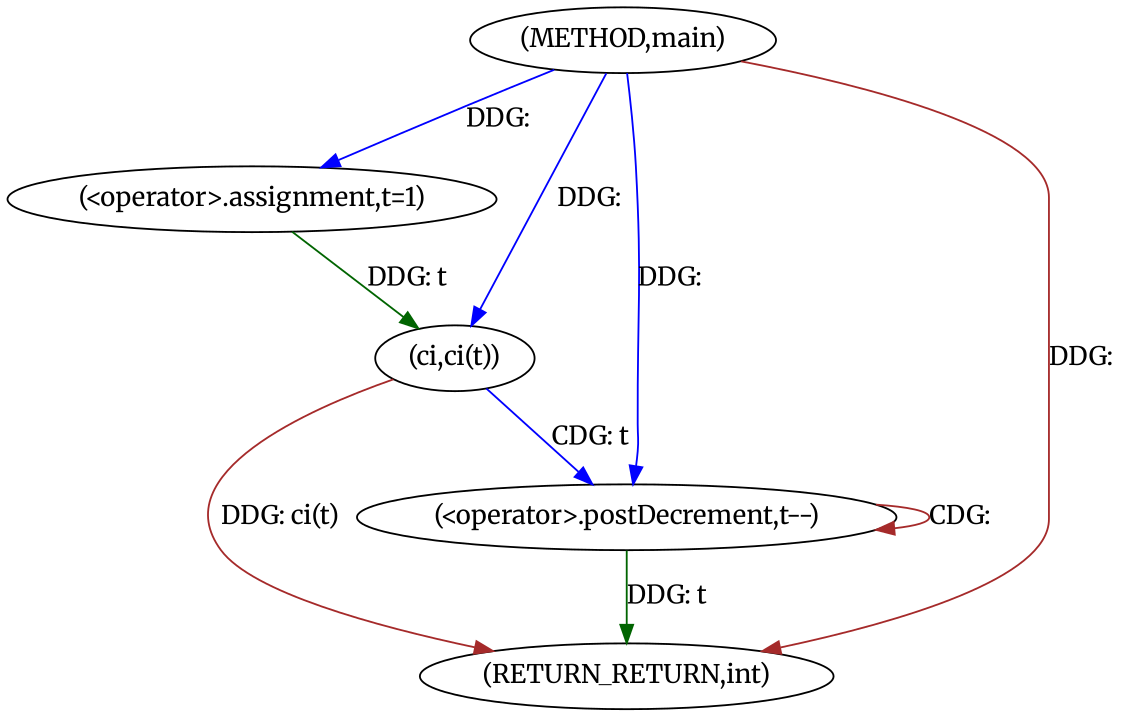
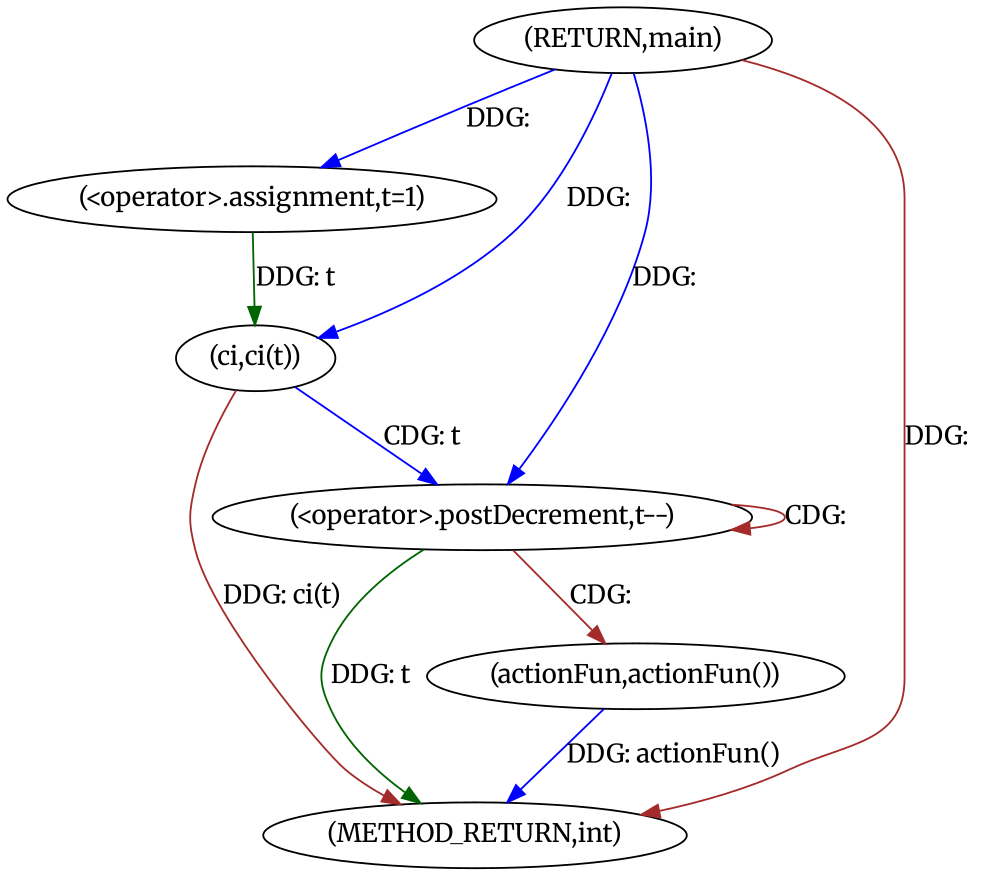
(623, 40) -> (623, 40)
(627, 676) -> (475, 835)
none -> (636, 676)
